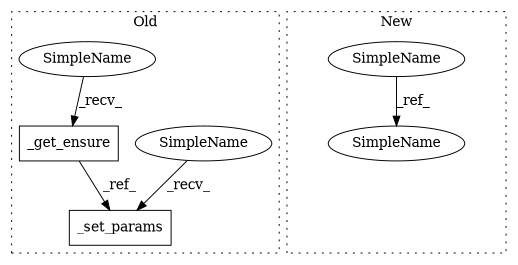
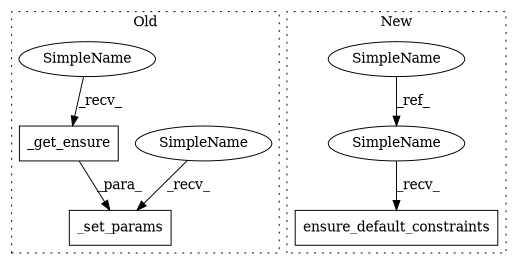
(119, 186) -> (119, 186)
none -> (397, 228)
